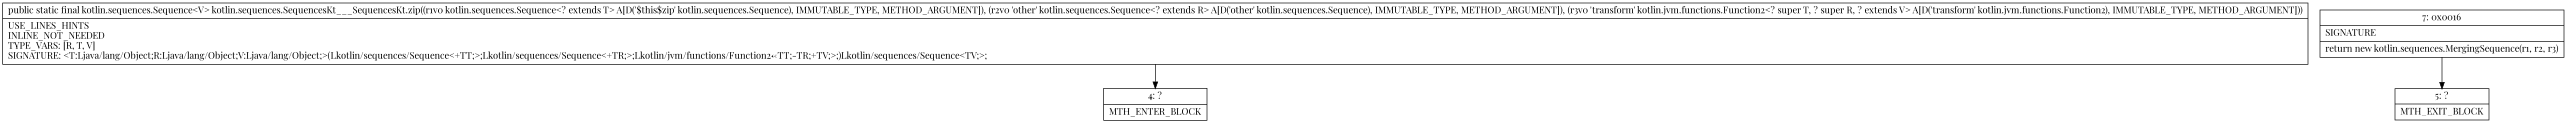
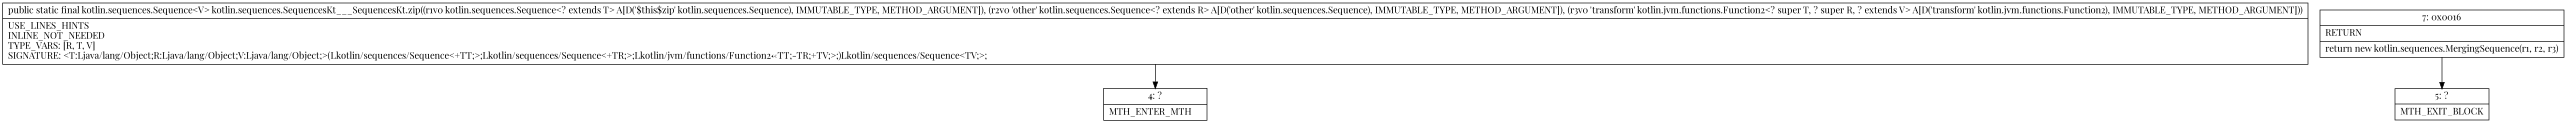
(2351, 33) -> (2344, 33)
(1155, 112) -> (1150, 112)
